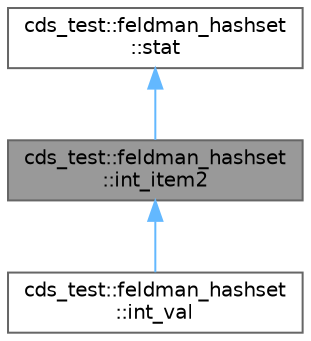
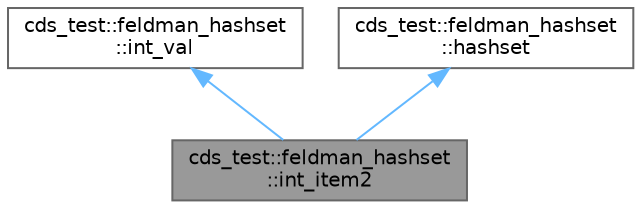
(155, 38) -> (486, 38)
(155, 247) -> (246, 111)
